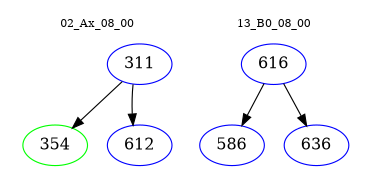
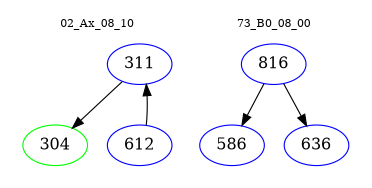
(97, 24) -> (97, 24)
(274, 24) -> (274, 24)
(274, 64) -> (274, 64)
(132, 99) -> (147, 111)
(55, 145) -> (55, 145)
